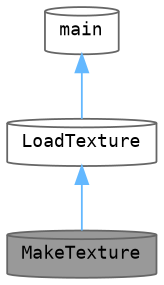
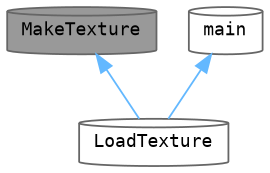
(82, 208) -> (123, 94)
